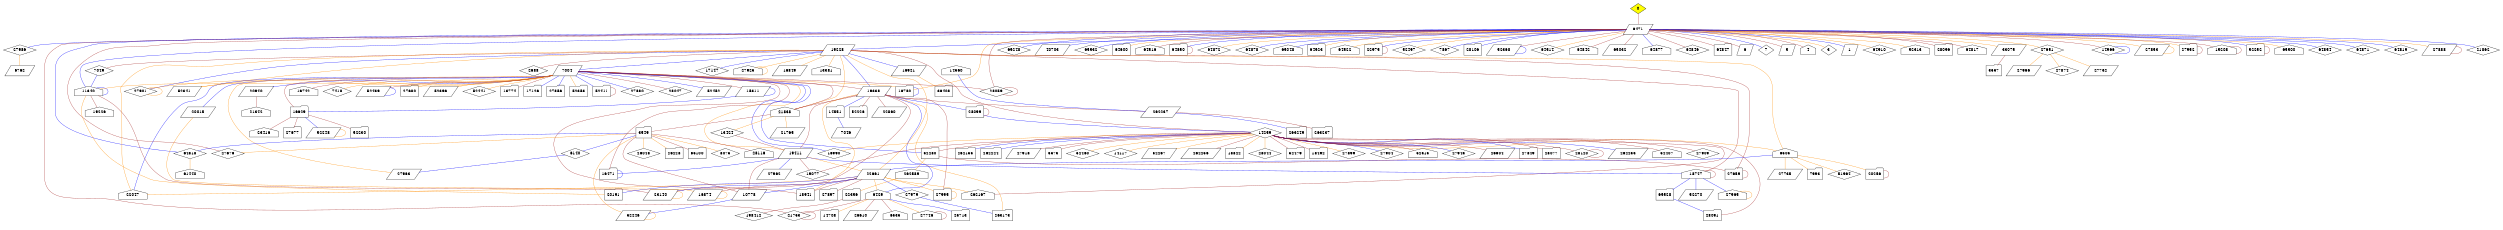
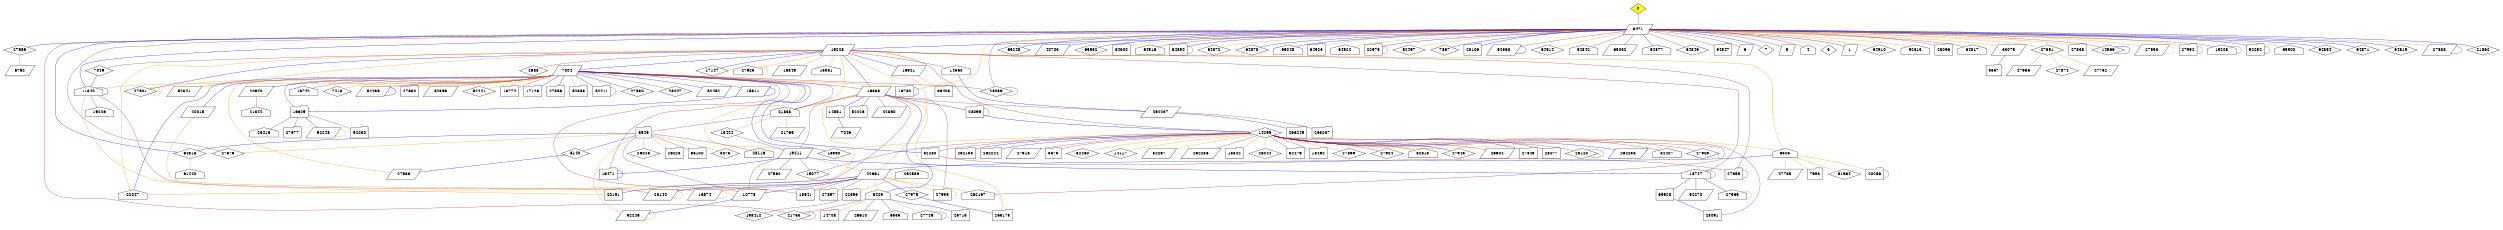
none -> (2078, 50)
none -> (899, 59)
(1326, 143) -> (1326, 143)
